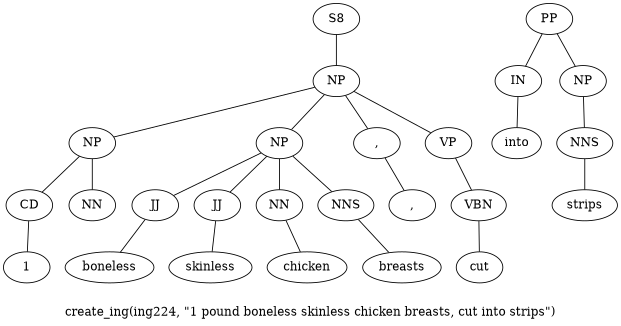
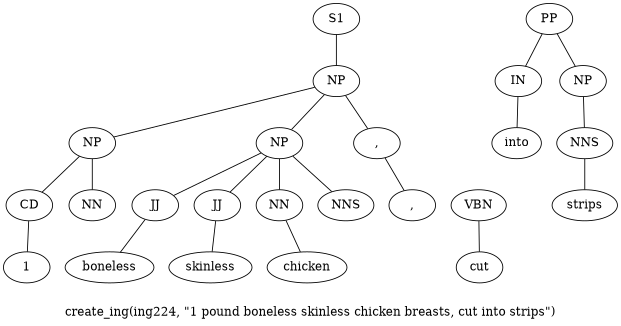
(336, 19) -> (336, 19)
(448, 143) -> none
(402, 267) -> none
